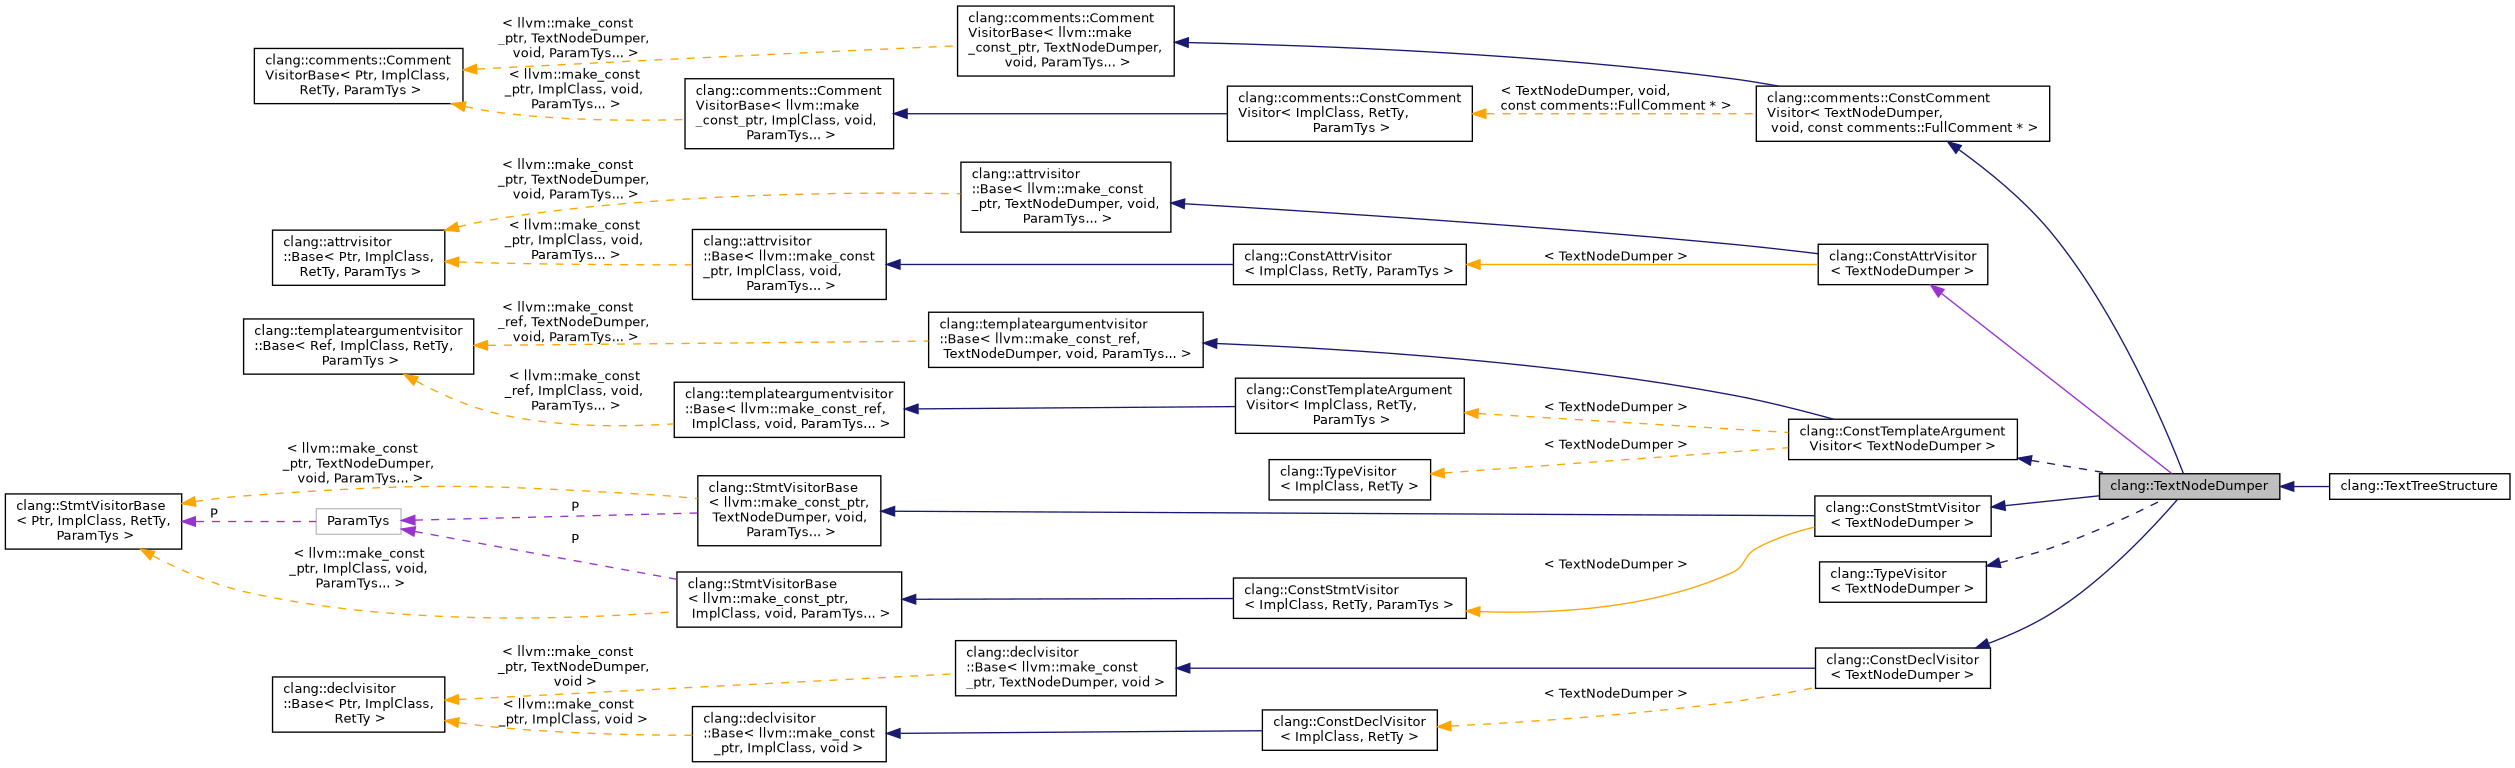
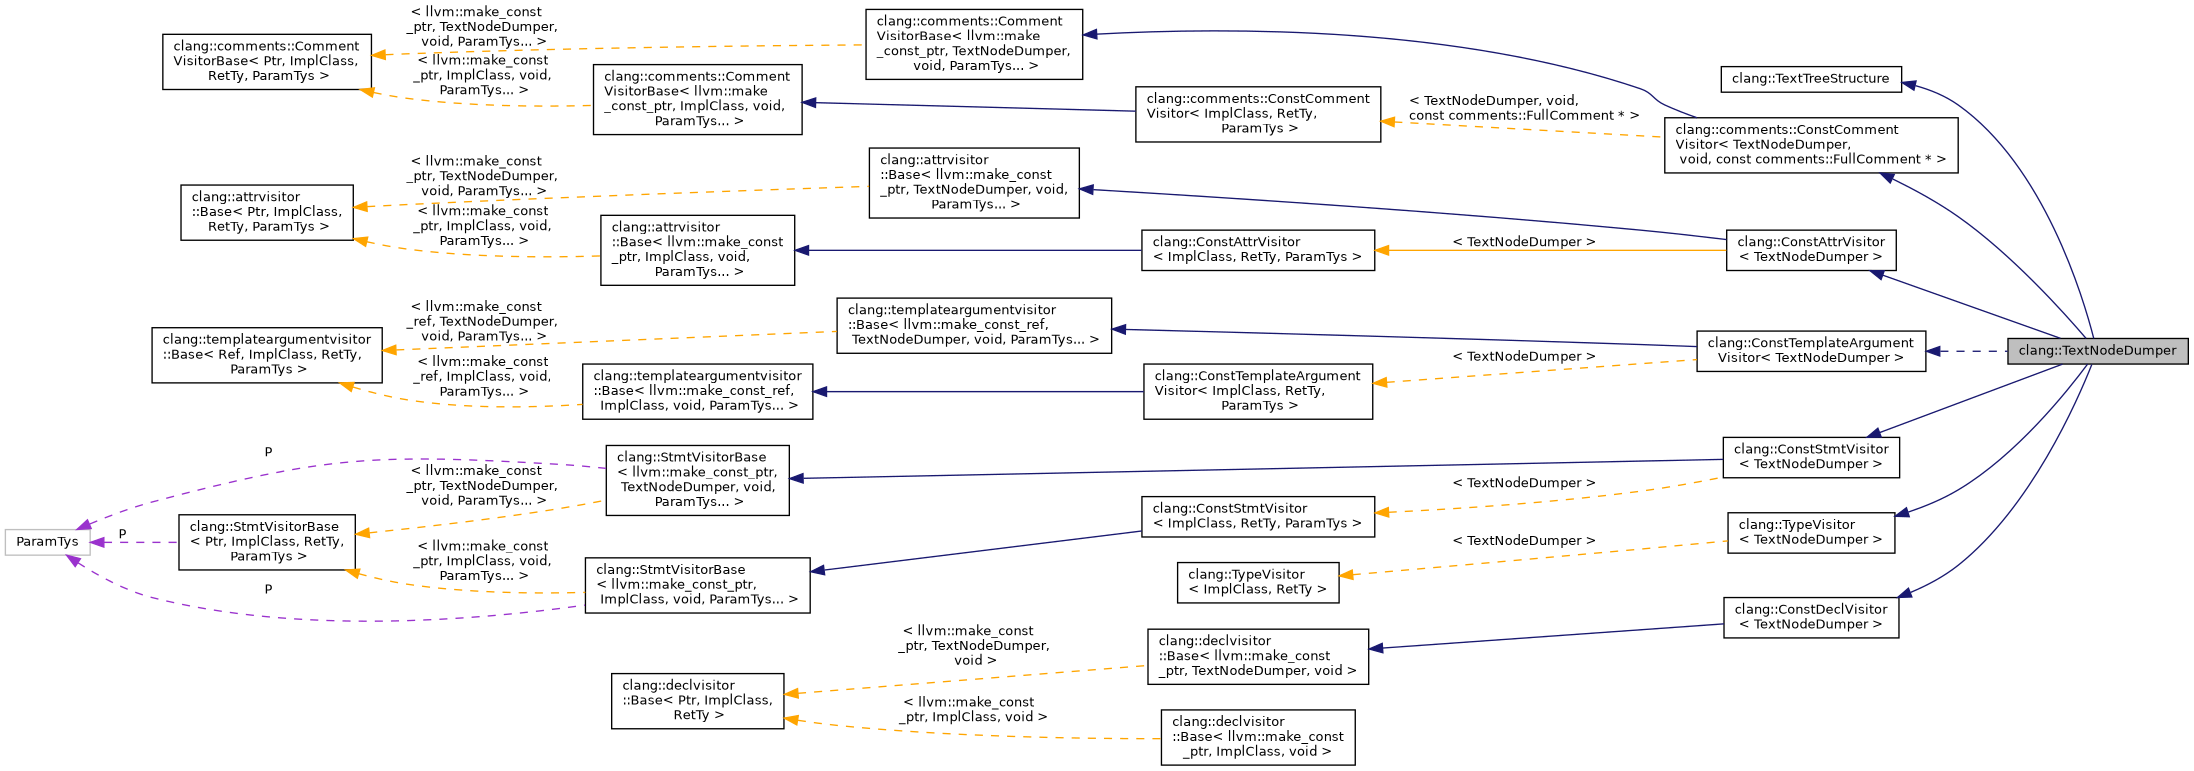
(2057, 384) -> (1972, 307)
(1616, 460) -> (1540, 558)
(2312, 487) -> (2033, 190)
(256, 522) -> (141, 542)
(2083, 536) -> (2009, 452)
(1656, 597) -> (1556, 501)
(1350, 730) -> none
